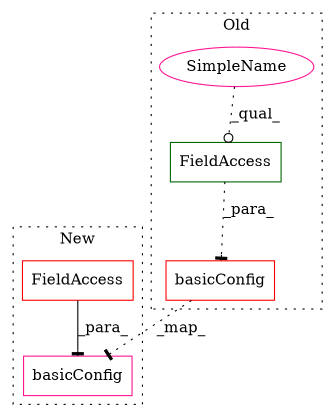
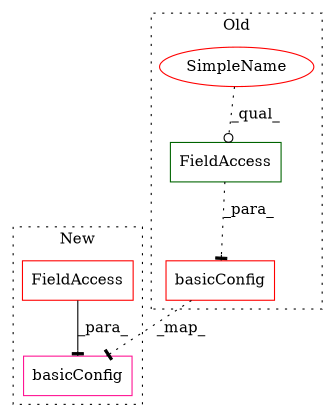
(237, 67) -> (237, 67)
